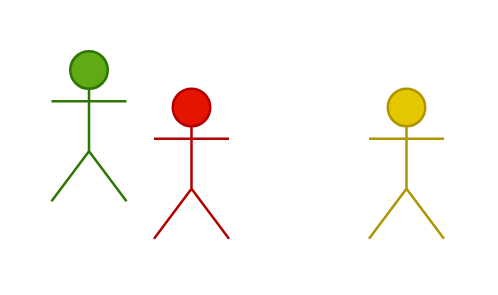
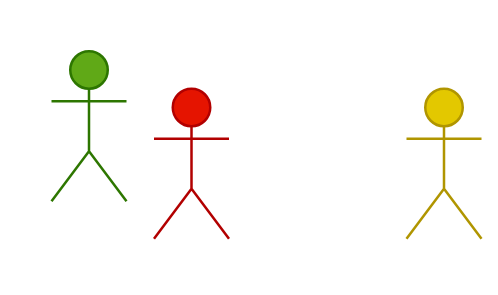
(406, 164) -> (444, 164)
